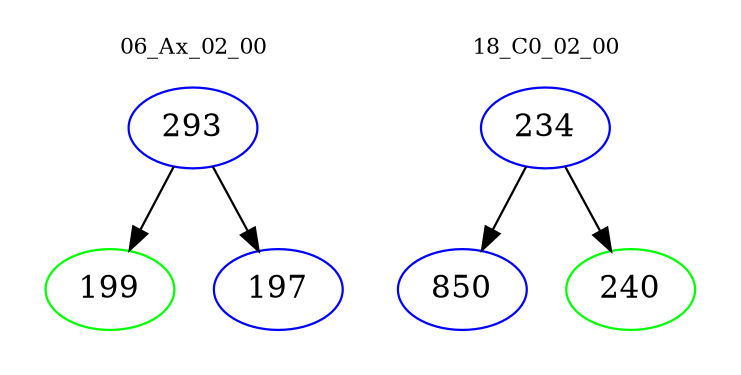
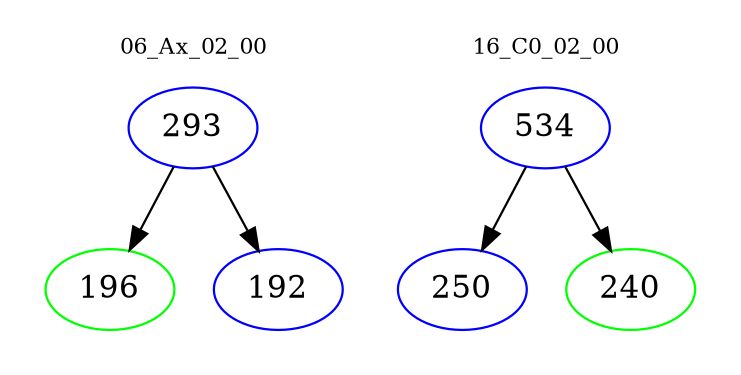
(547, 48) -> (547, 48)
(545, 128) -> (545, 128)
(110, 290) -> (110, 290)
(278, 290) -> (278, 290)
(462, 290) -> (462, 290)
